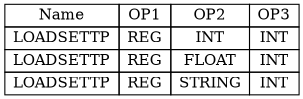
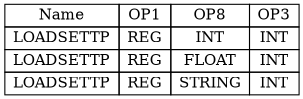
(210, 15) -> (210, 15)
